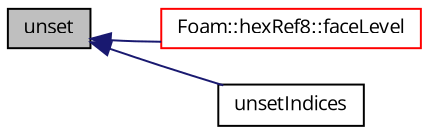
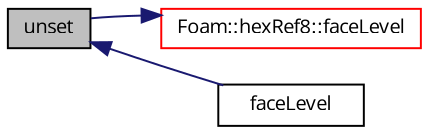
(136, 41) -> (116, 17)
(291, 105) -> (291, 105)
